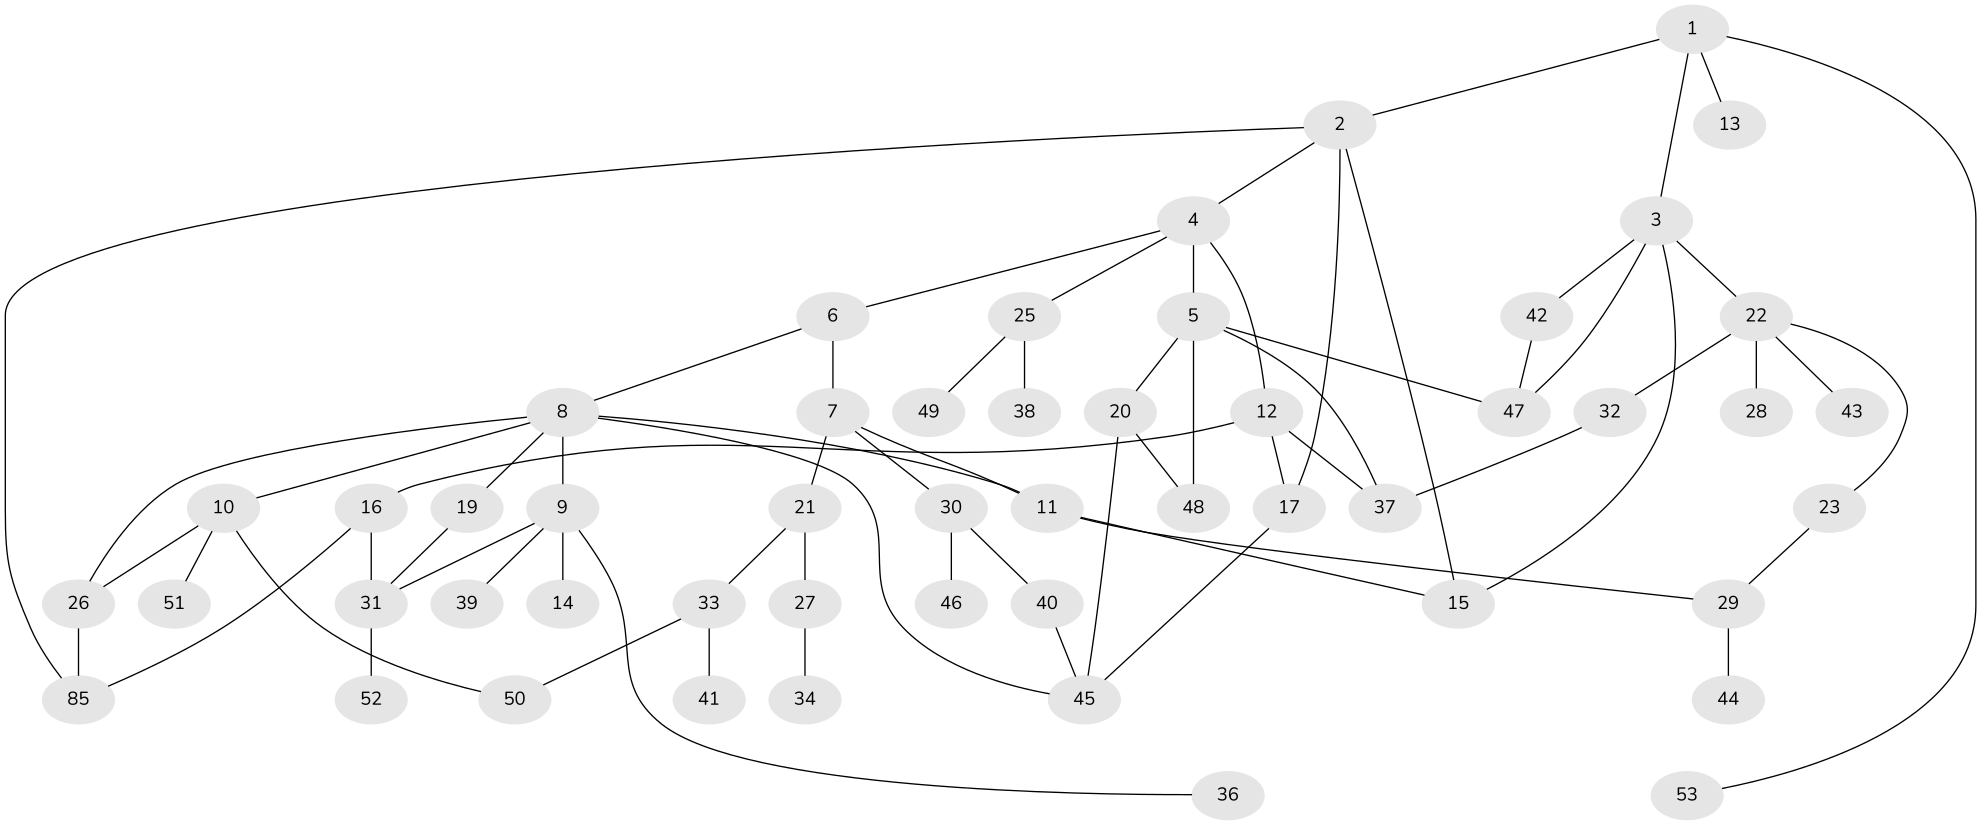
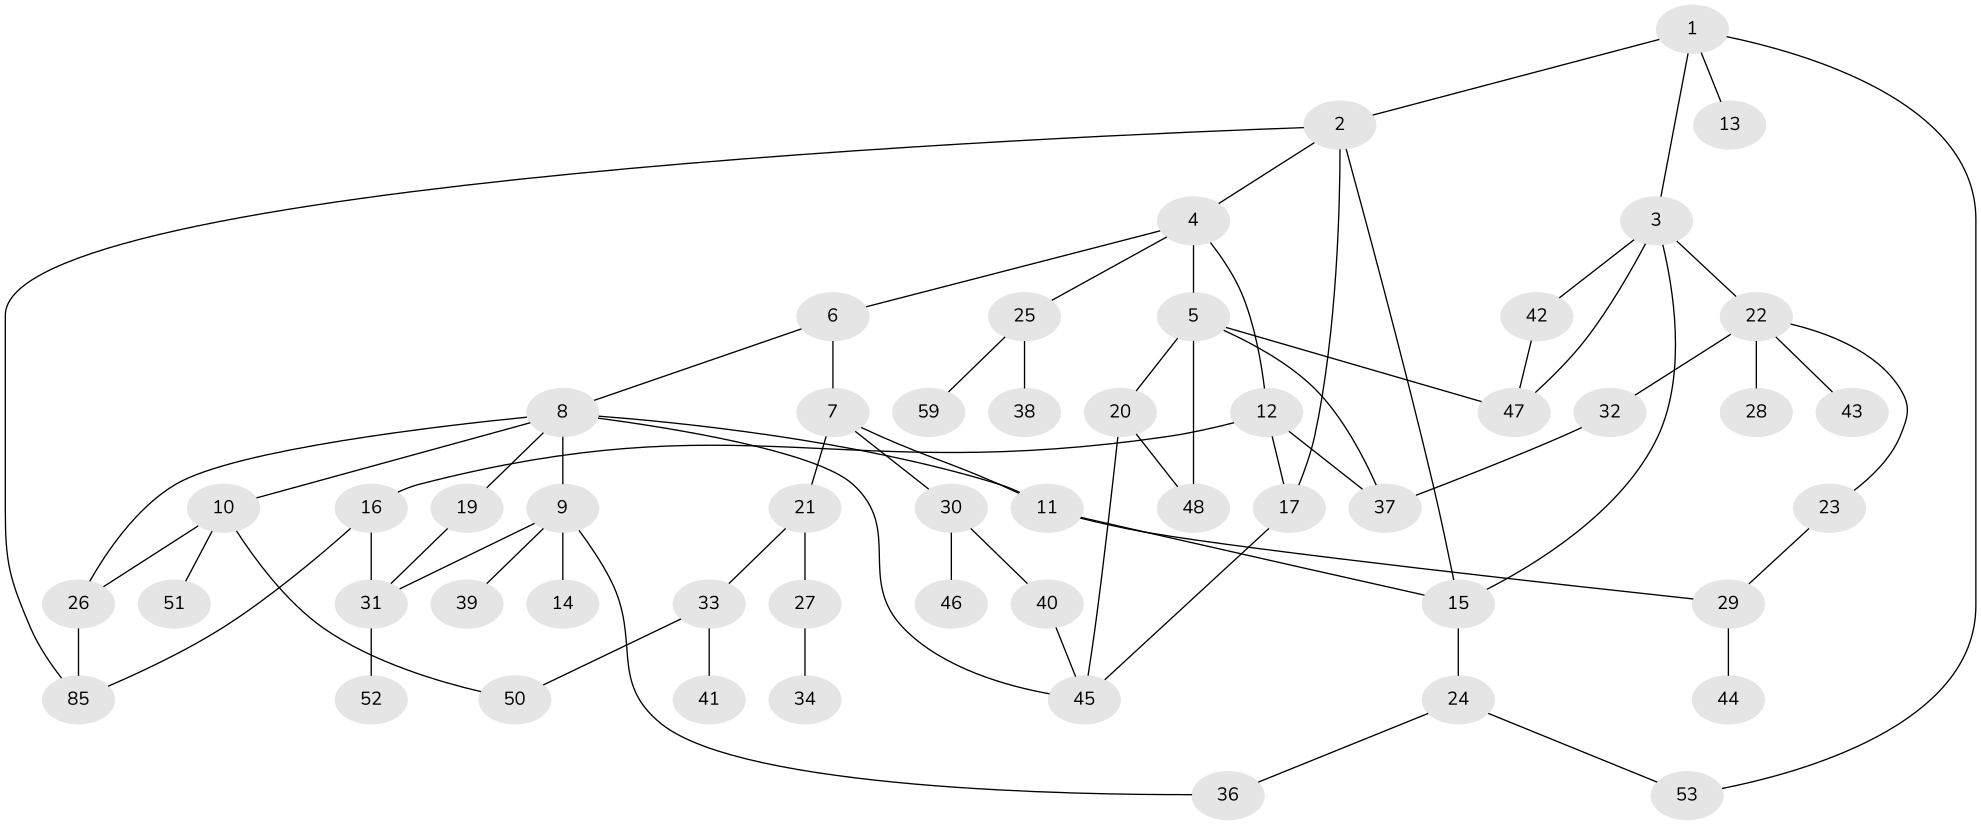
(929, 412) -> (929, 412)
none -> (1458, 700)
